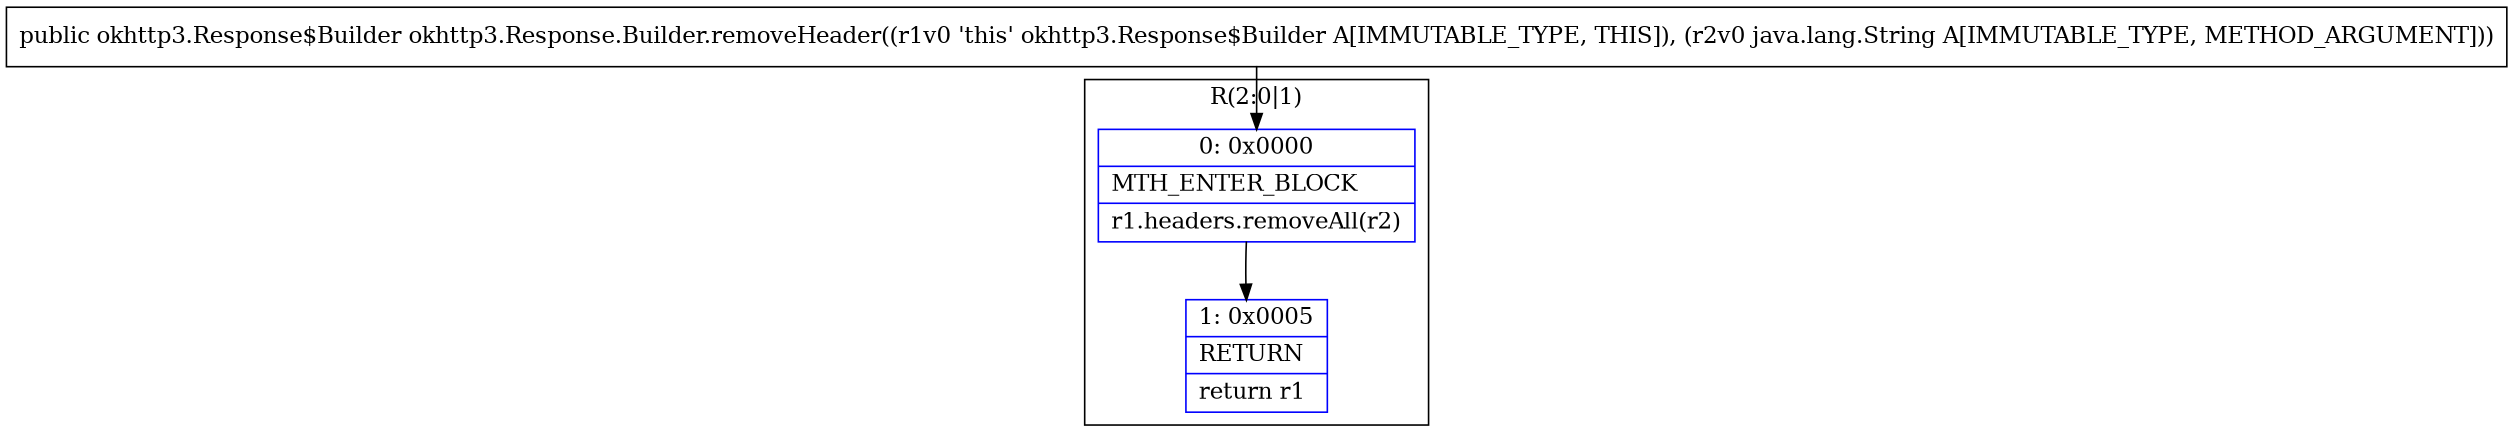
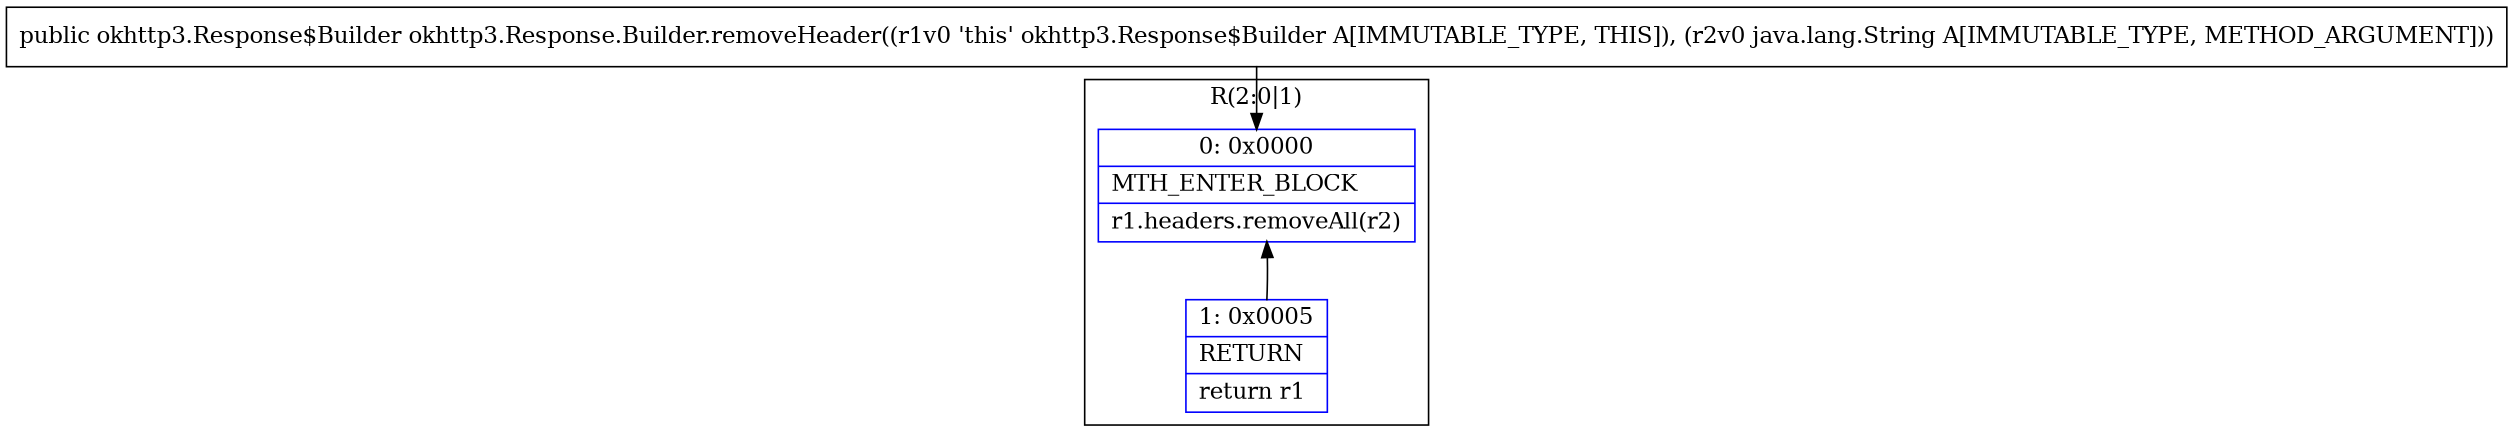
(1246, 263) -> (1267, 279)
